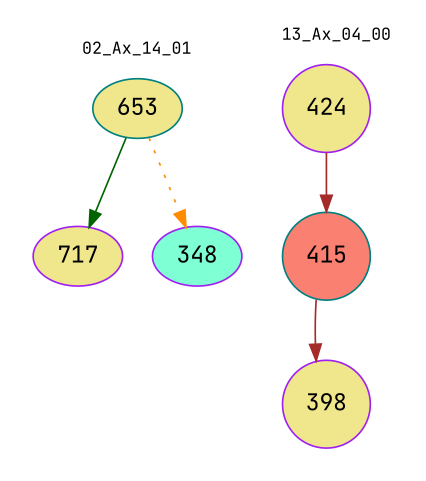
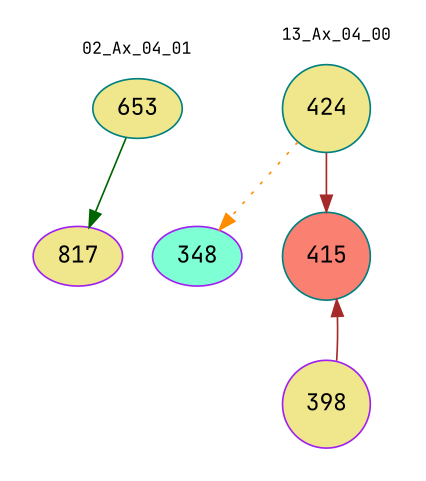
(138, 50) -> (138, 50)
(326, 109) -> (326, 109)
(164, 175) -> (279, 163)
(78, 256) -> (78, 256)
(315, 322) -> (338, 339)
